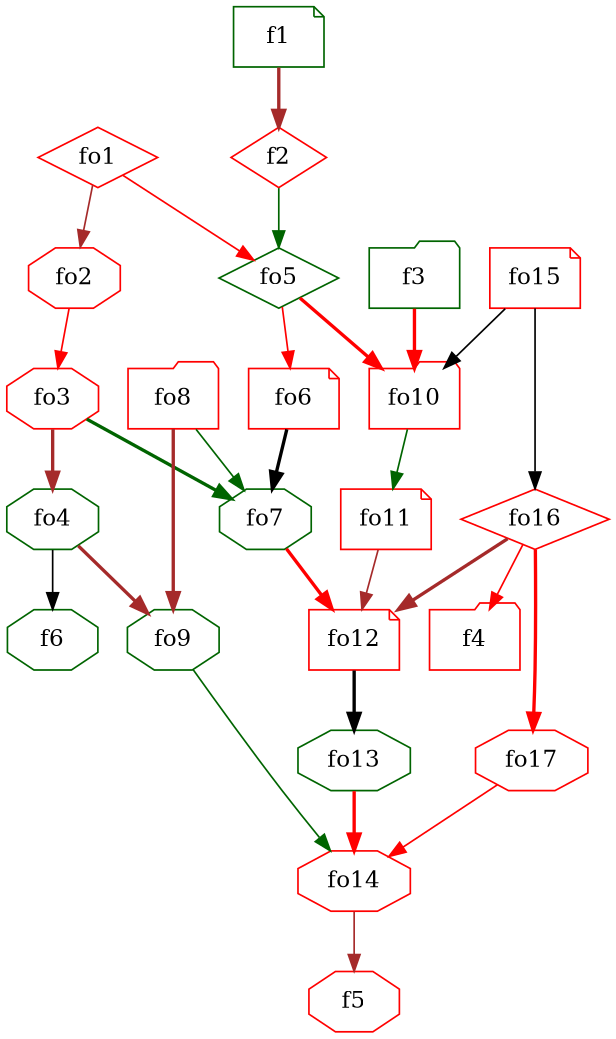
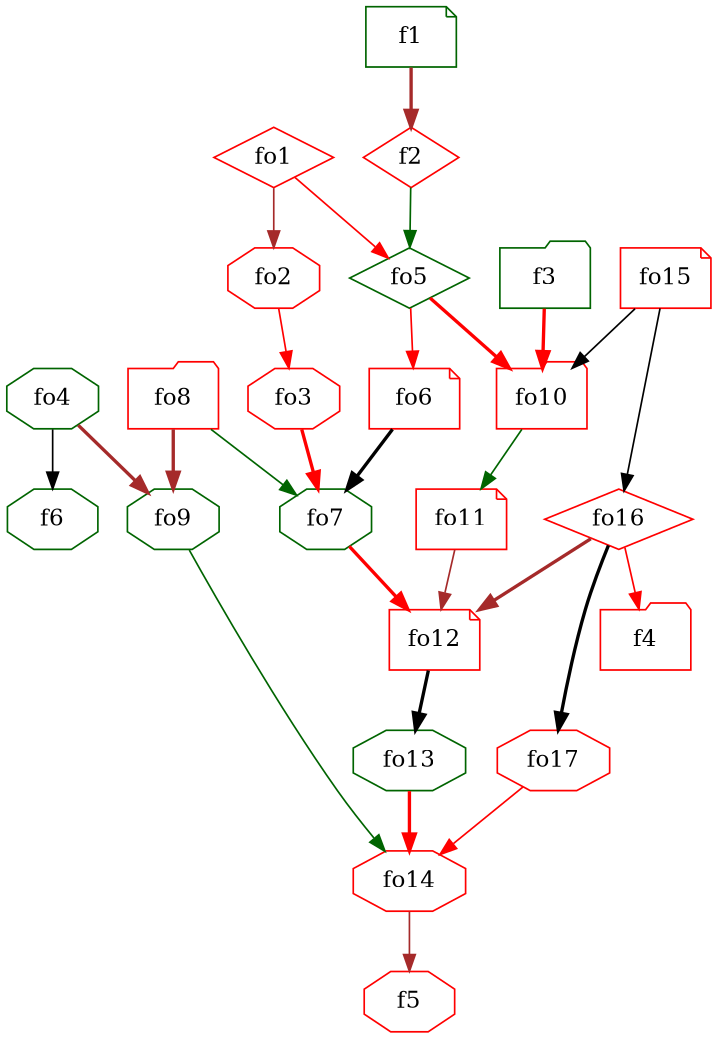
(53, 451) -> none
(152, 455) -> (308, 451)
(536, 631) -> (580, 628)
